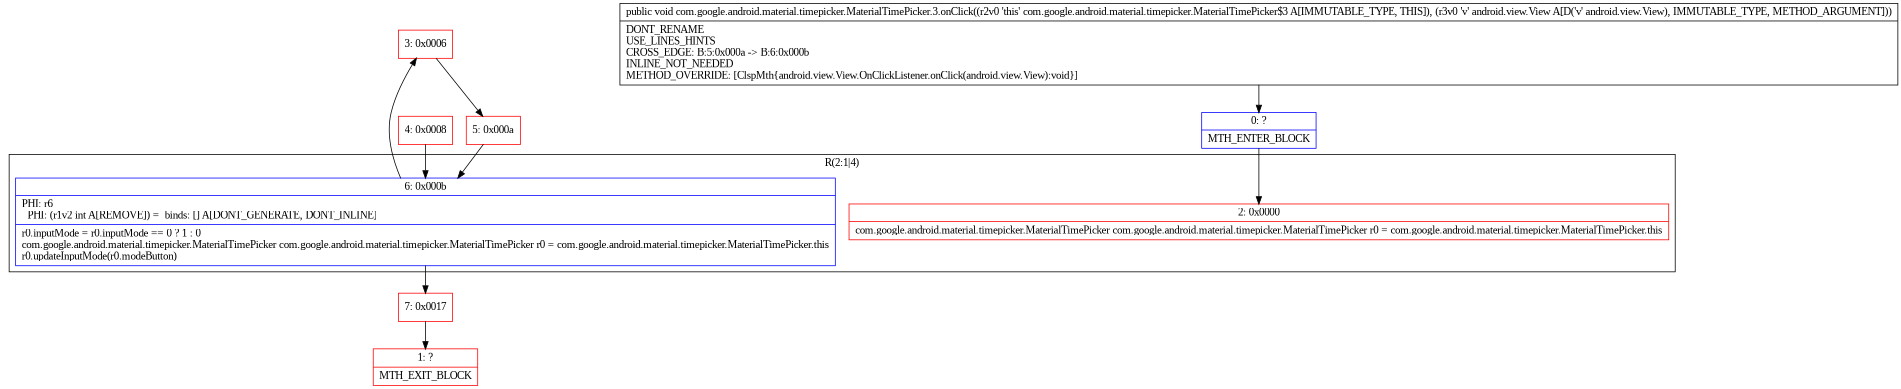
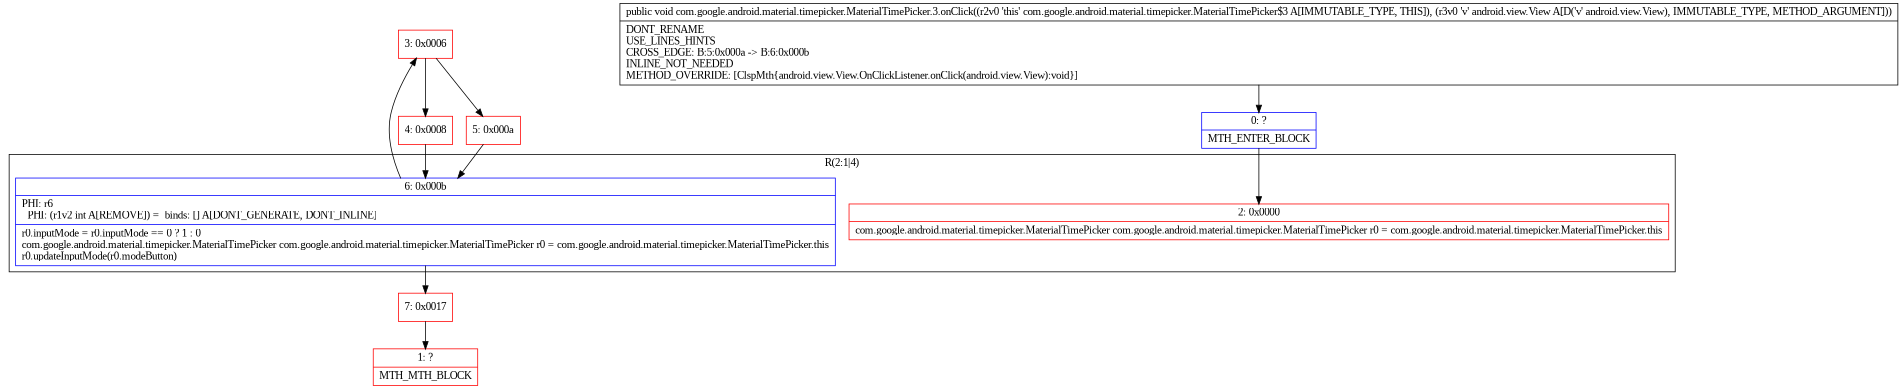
none -> (425, 84)
(425, 376) -> (425, 376)
